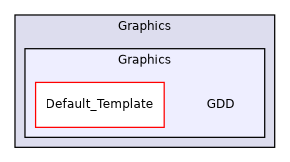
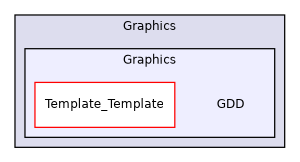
(100, 105) -> (105, 105)
